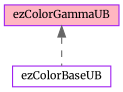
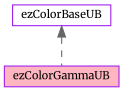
(62, 52) -> (62, 52)
